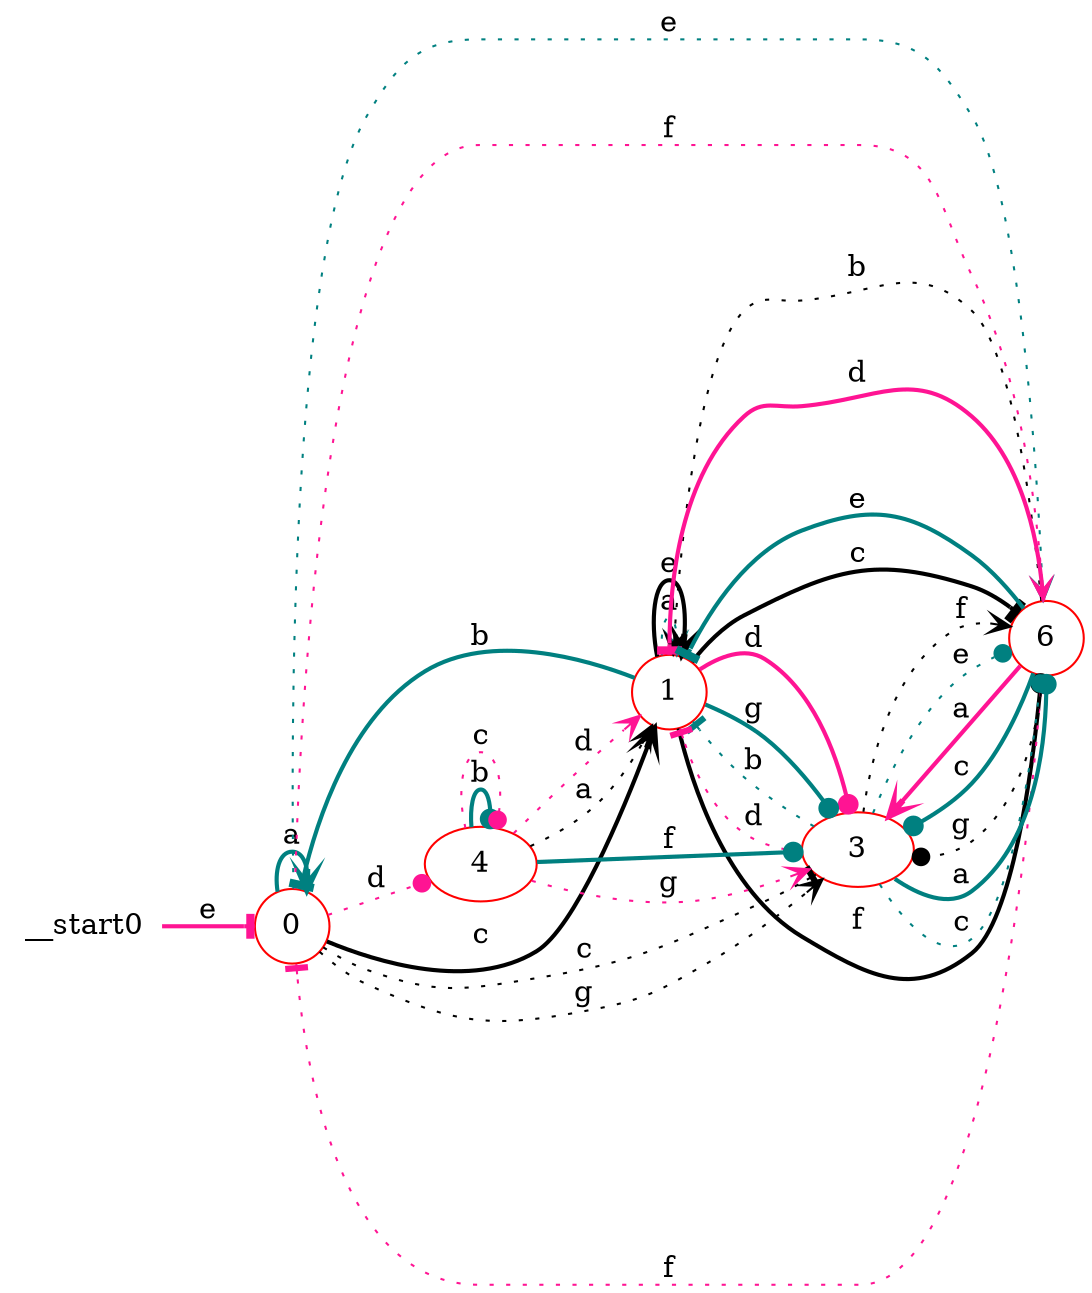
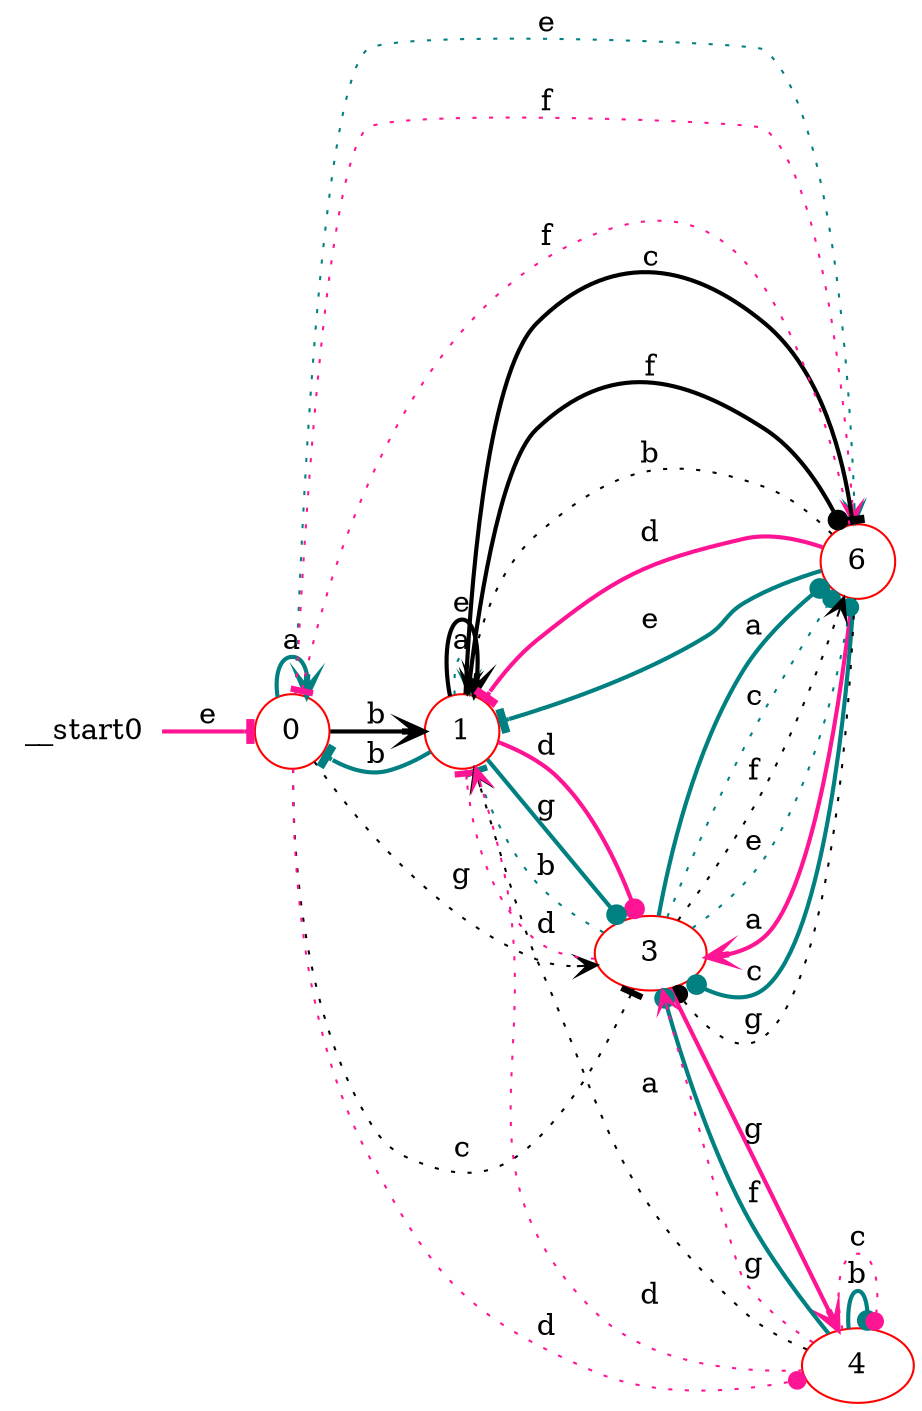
(481, 936) -> (377, 716)
none -> (750, 1150)
